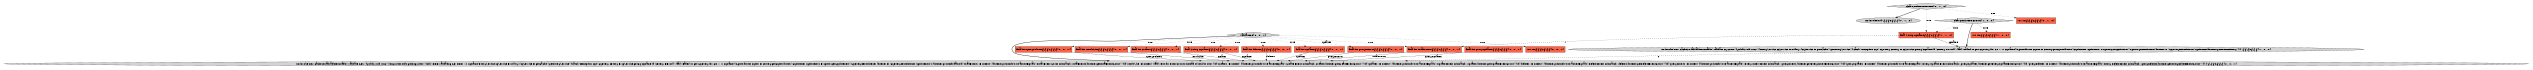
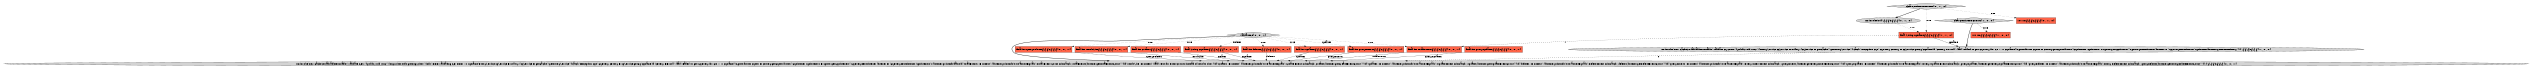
(1952, 27) -> (1906, 28)
(1210, 41) -> none
(1237, 42) -> (1237, 42)
(1545, 49) -> none
